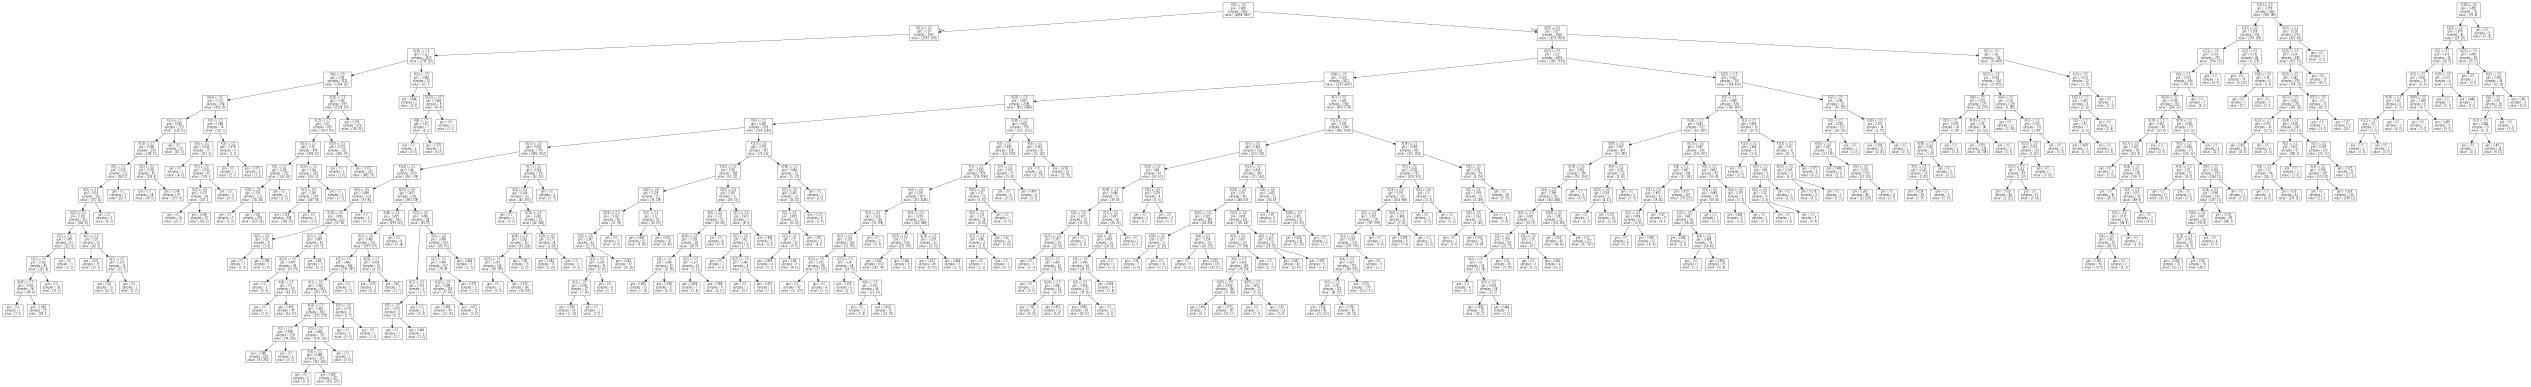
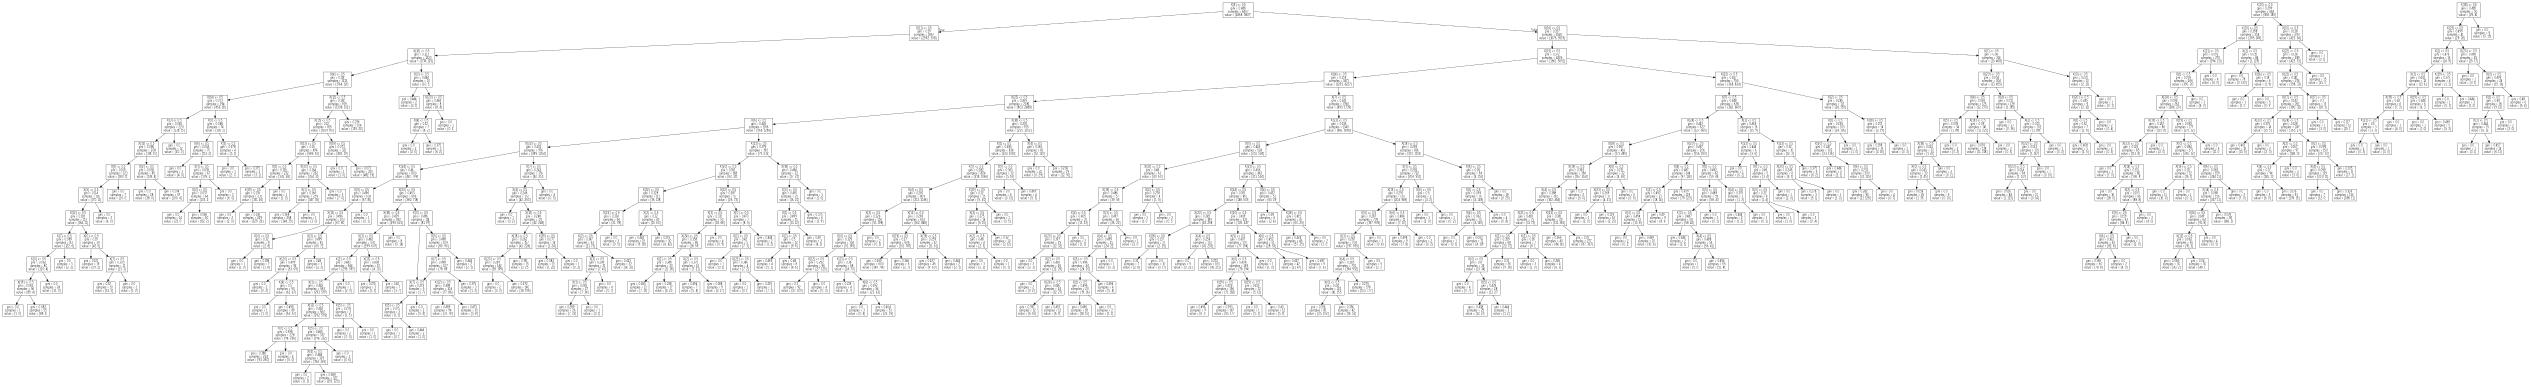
(440, 275) -> (428, 275)
